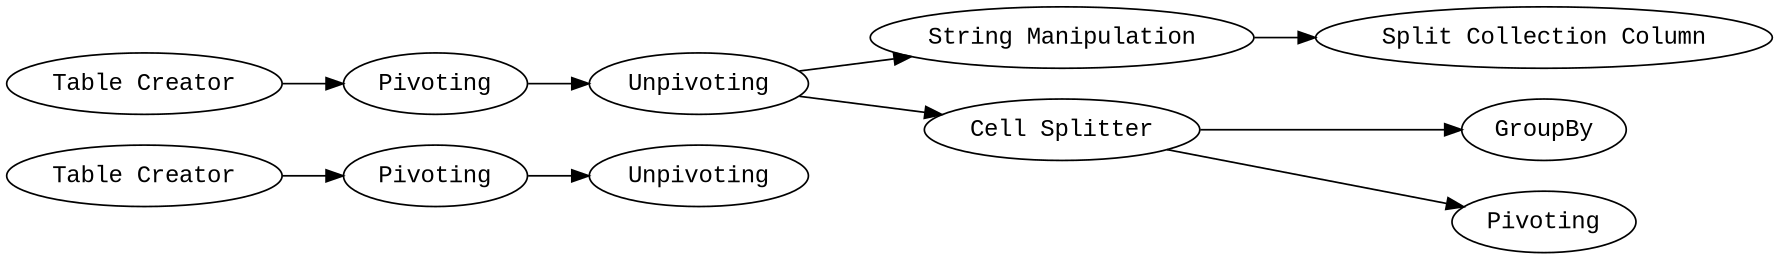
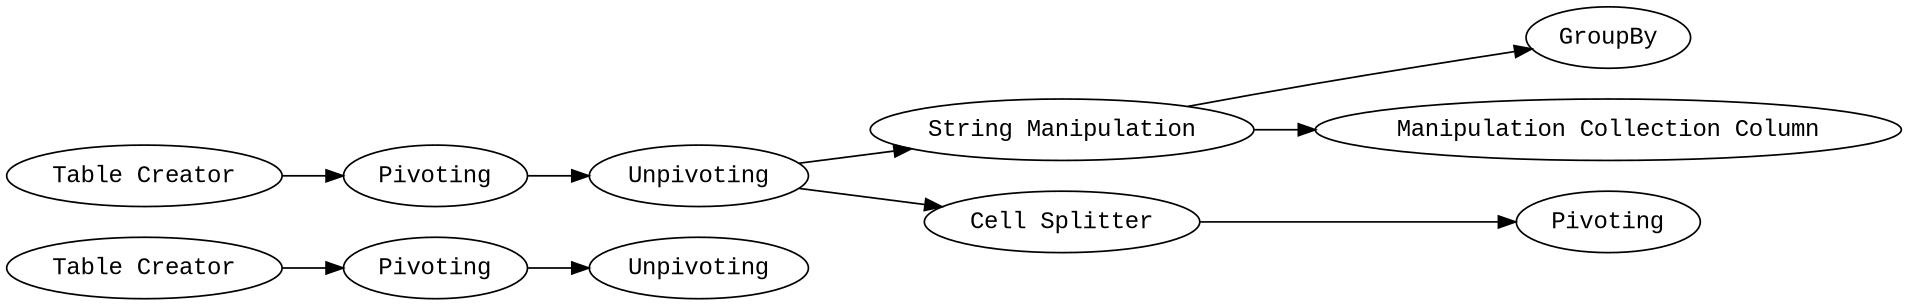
(1544, 38) -> (1608, 130)
(1322, 130) -> (1351, 78)
